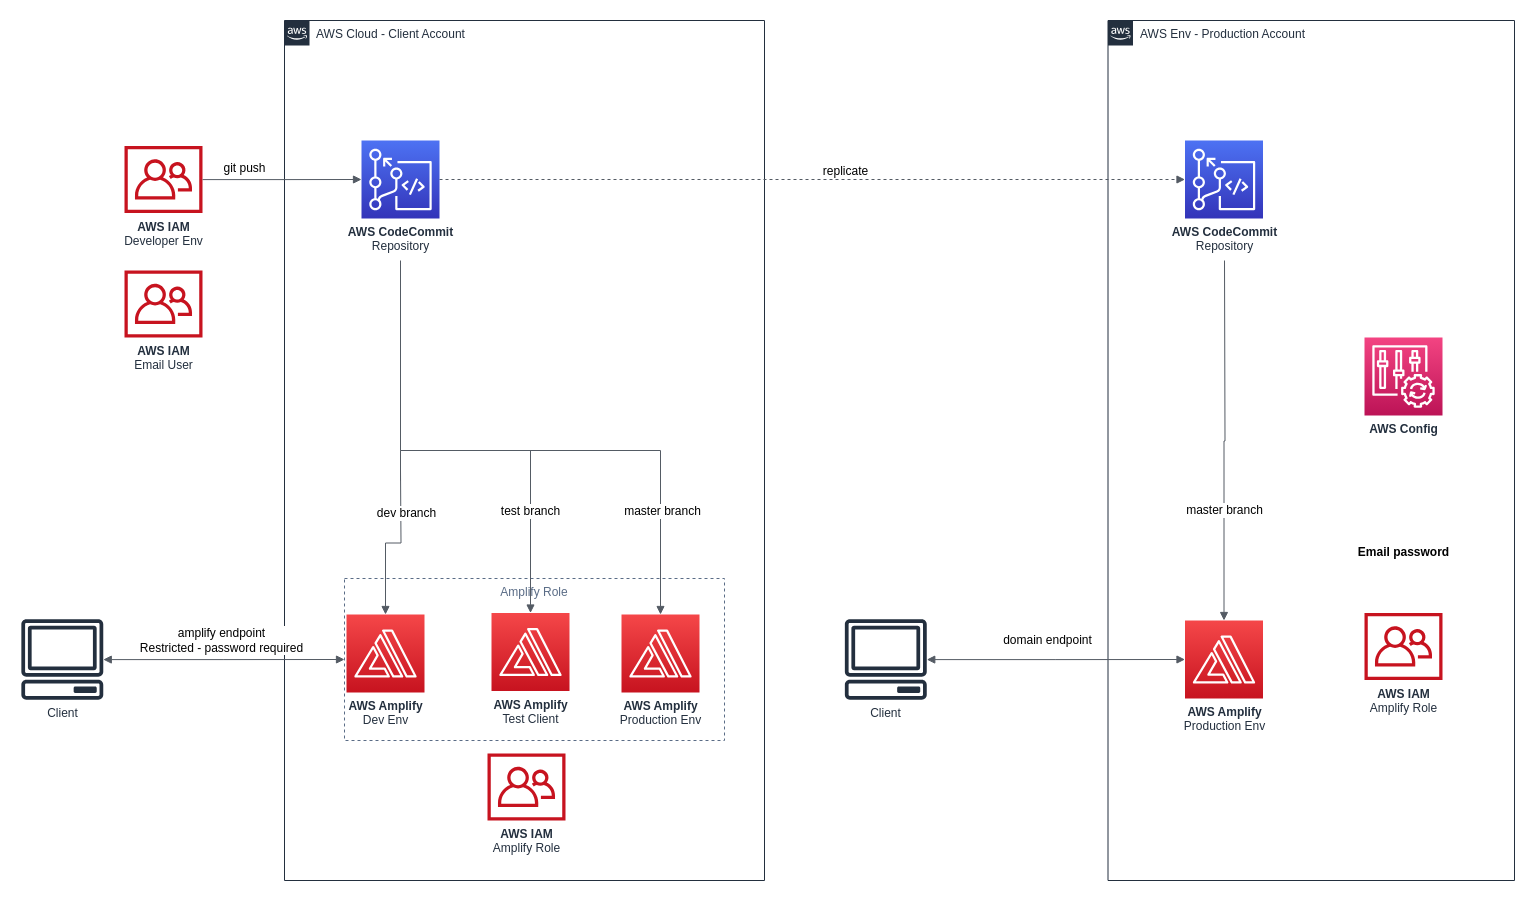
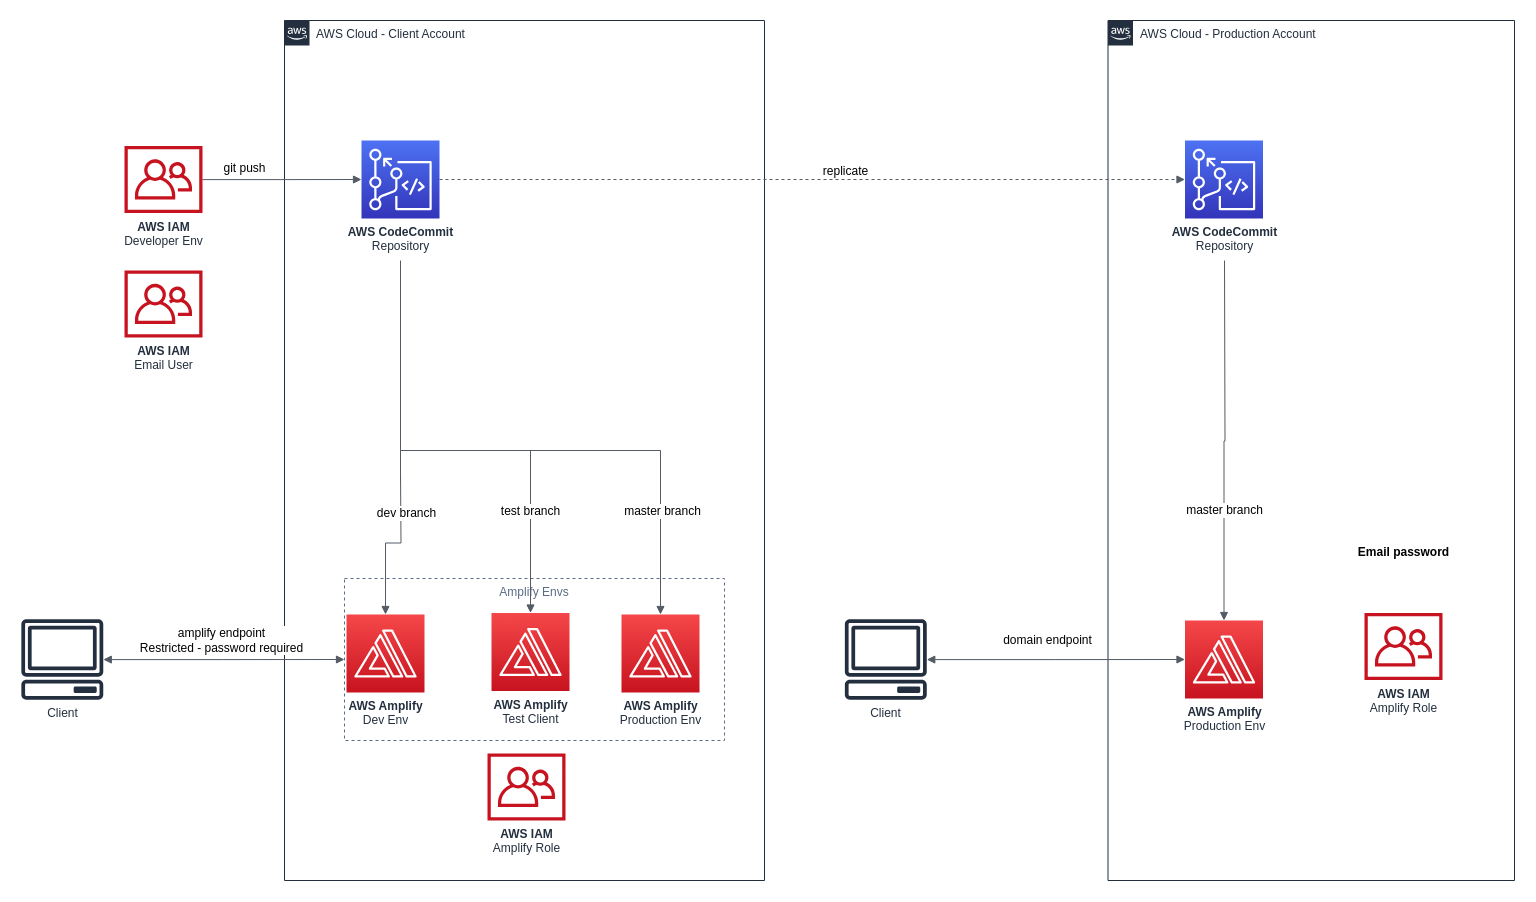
(1227, 35) -> (1232, 35)
(1404, 377) -> none
(534, 592) -> (534, 592)
